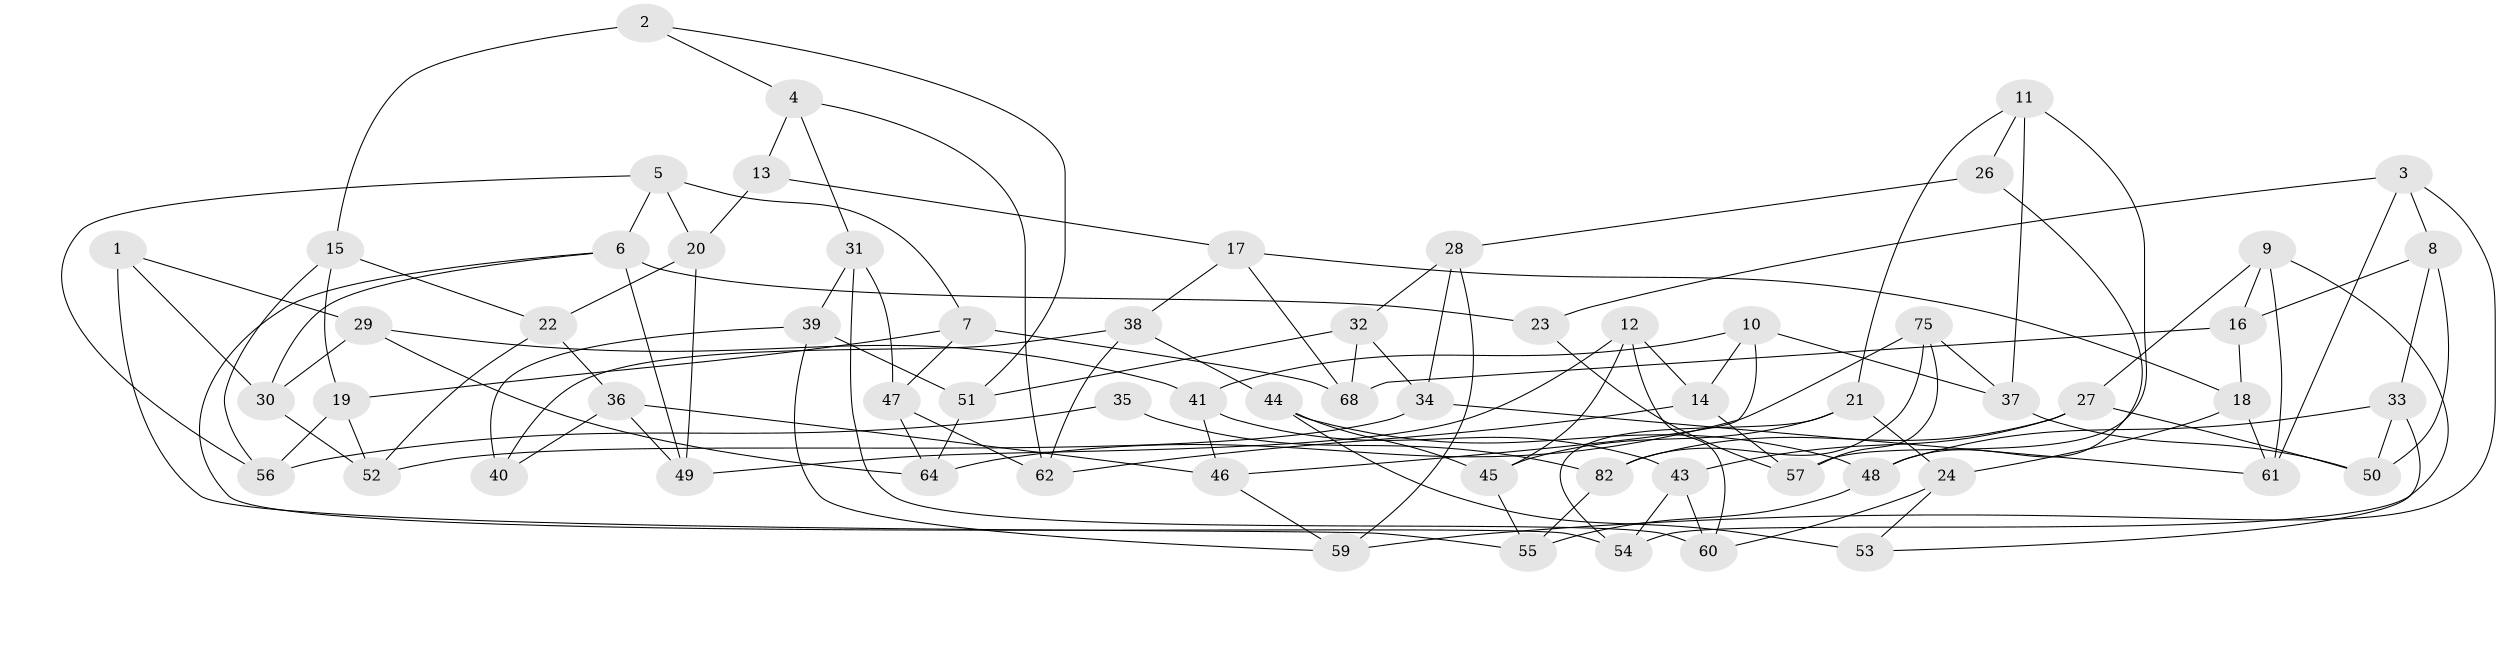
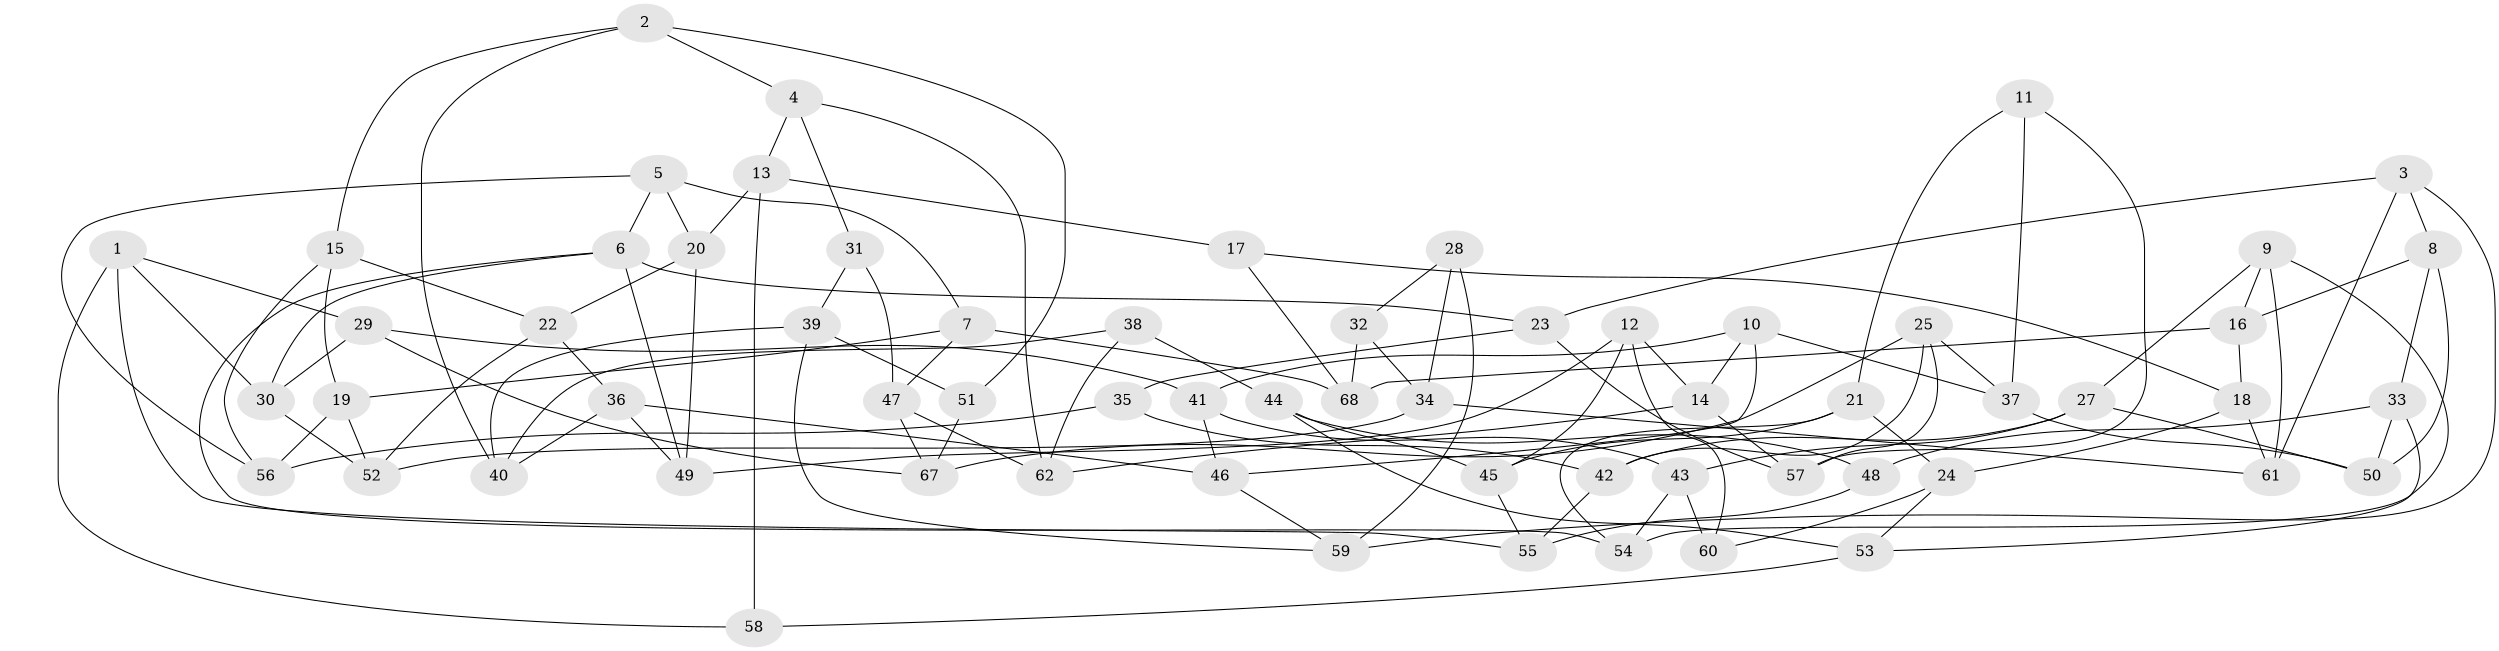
(1985, 174) -> none
none -> (421, 192)
(1185, 288) -> none
(1924, 325) -> (1924, 325)
none -> (1328, 355)
(1163, 363) -> none
(930, 477) -> (930, 477)
(1605, 477) -> (1605, 477)
(1143, 523) -> none
none -> (754, 628)
